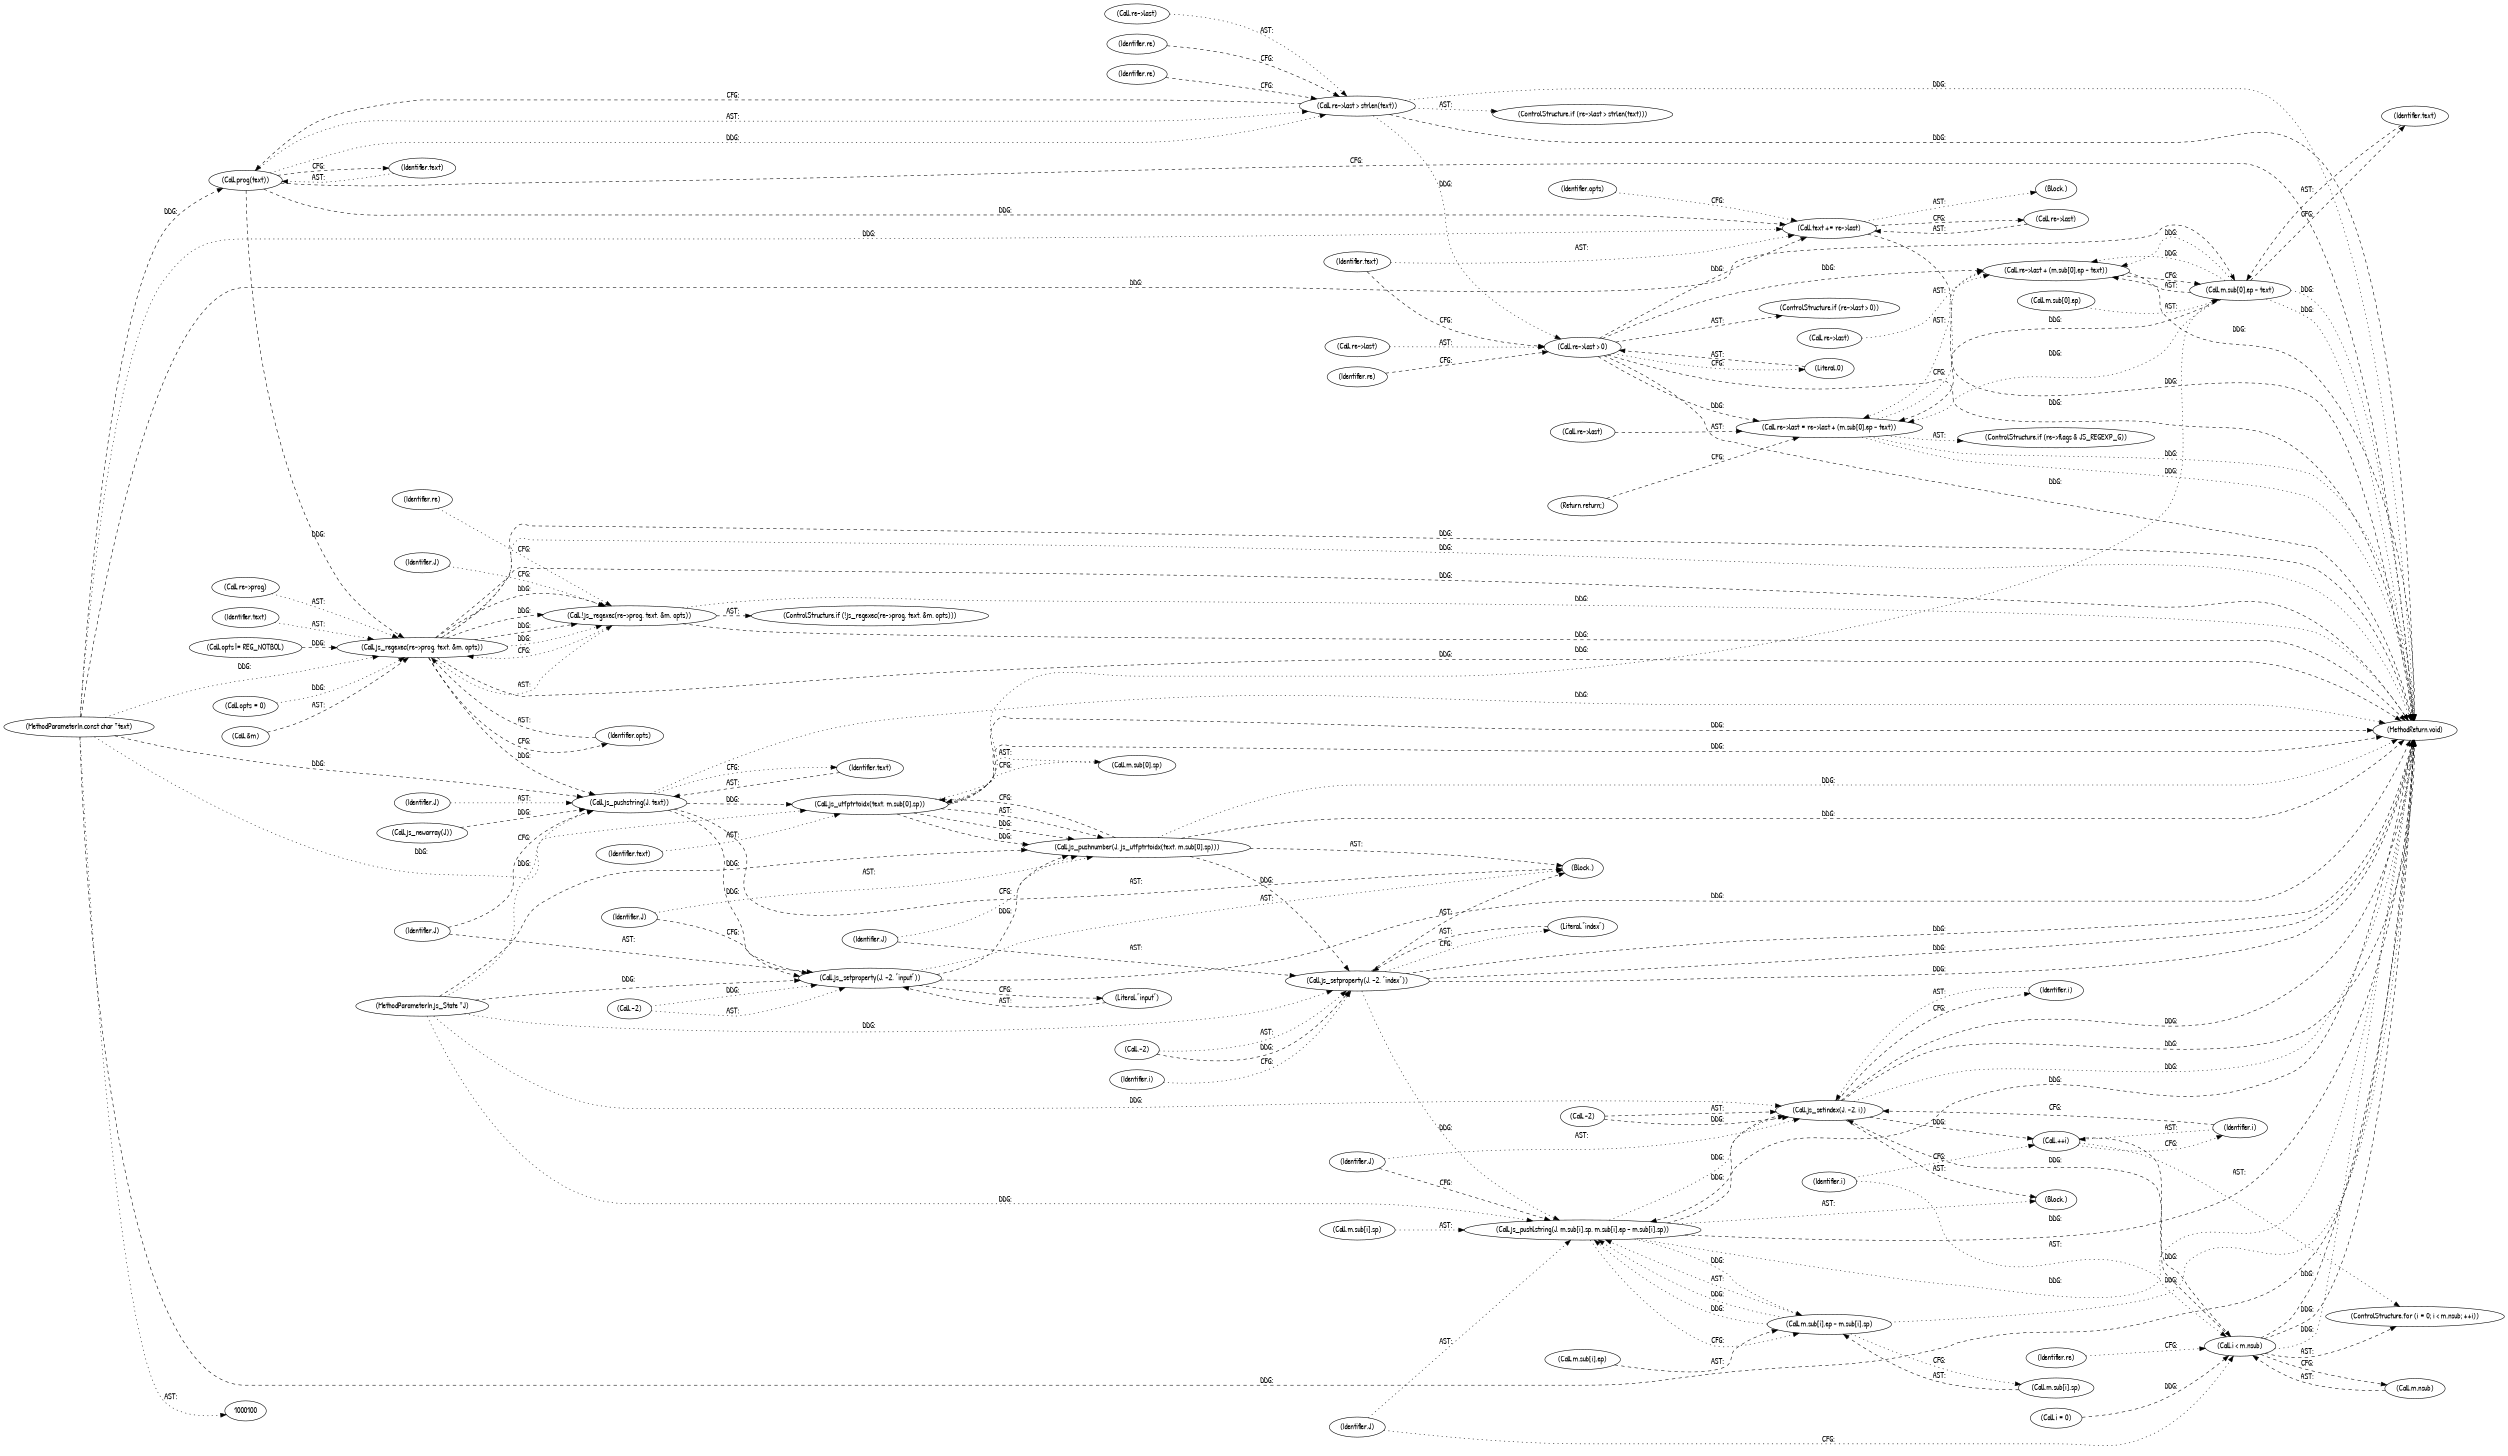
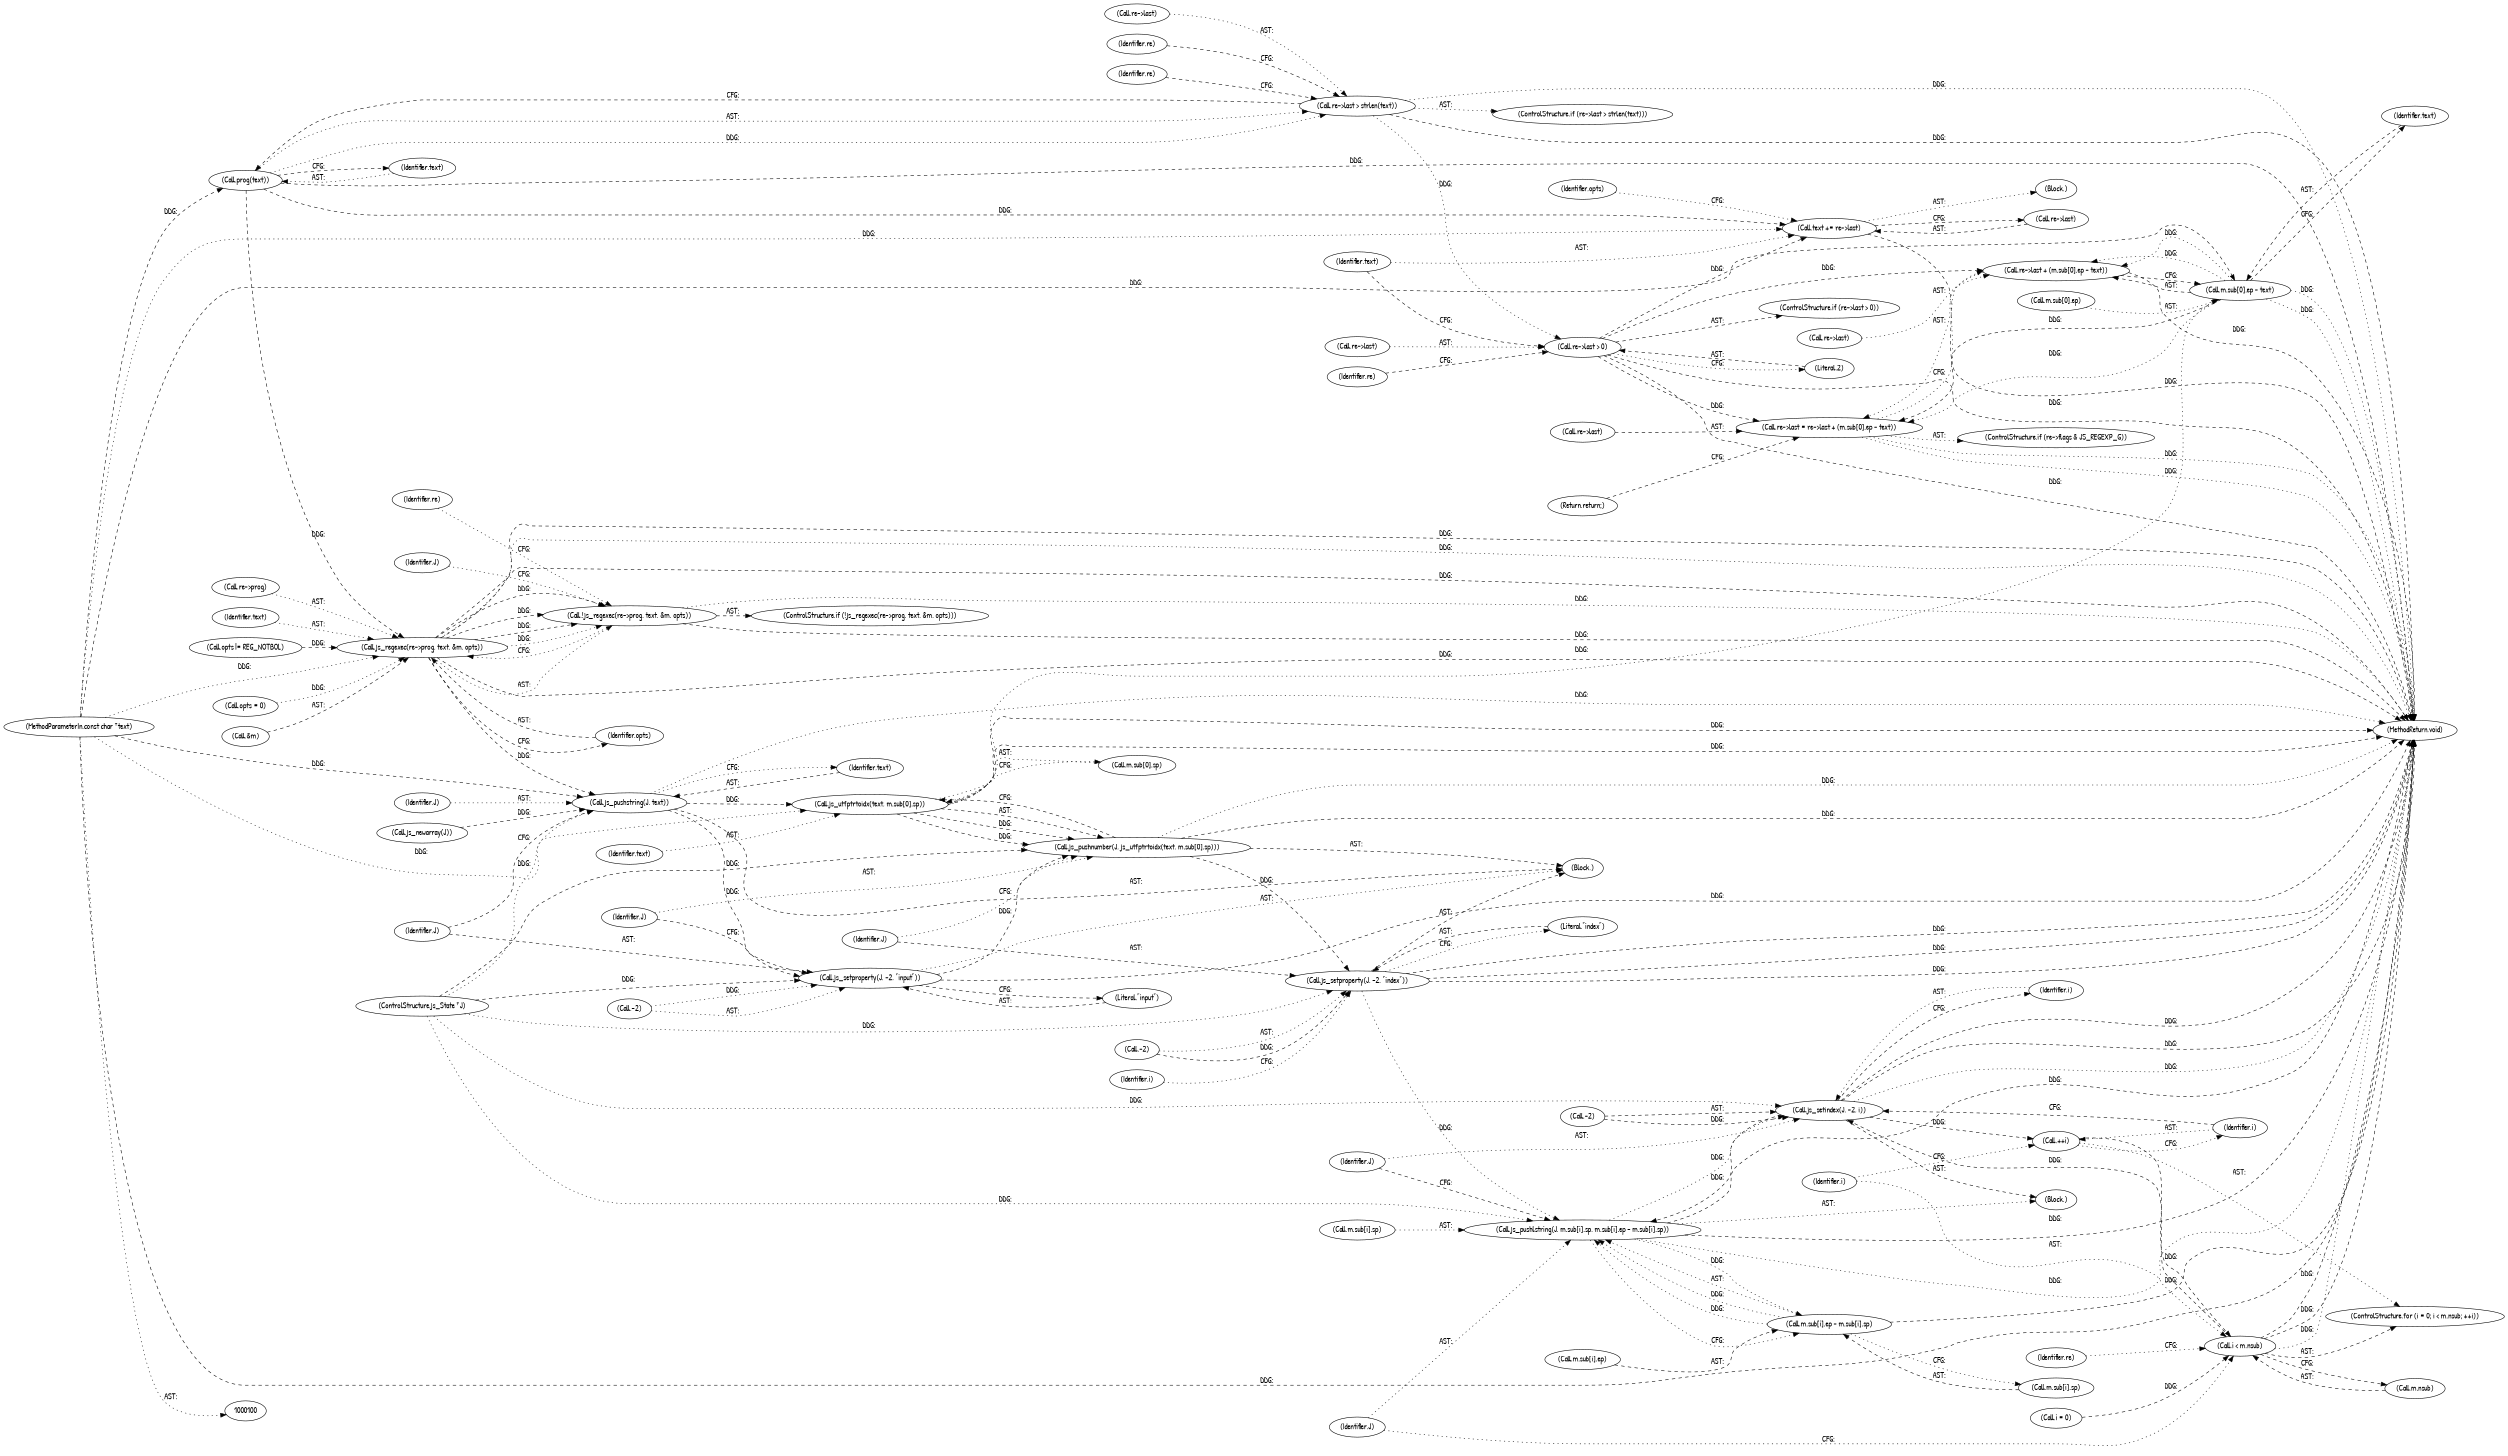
(1357, 161) -> (1357, 161)
(1829, 368) -> (1829, 368)
(422, 1006) -> (422, 1006)
(2330, 1217) -> (2330, 1217)
